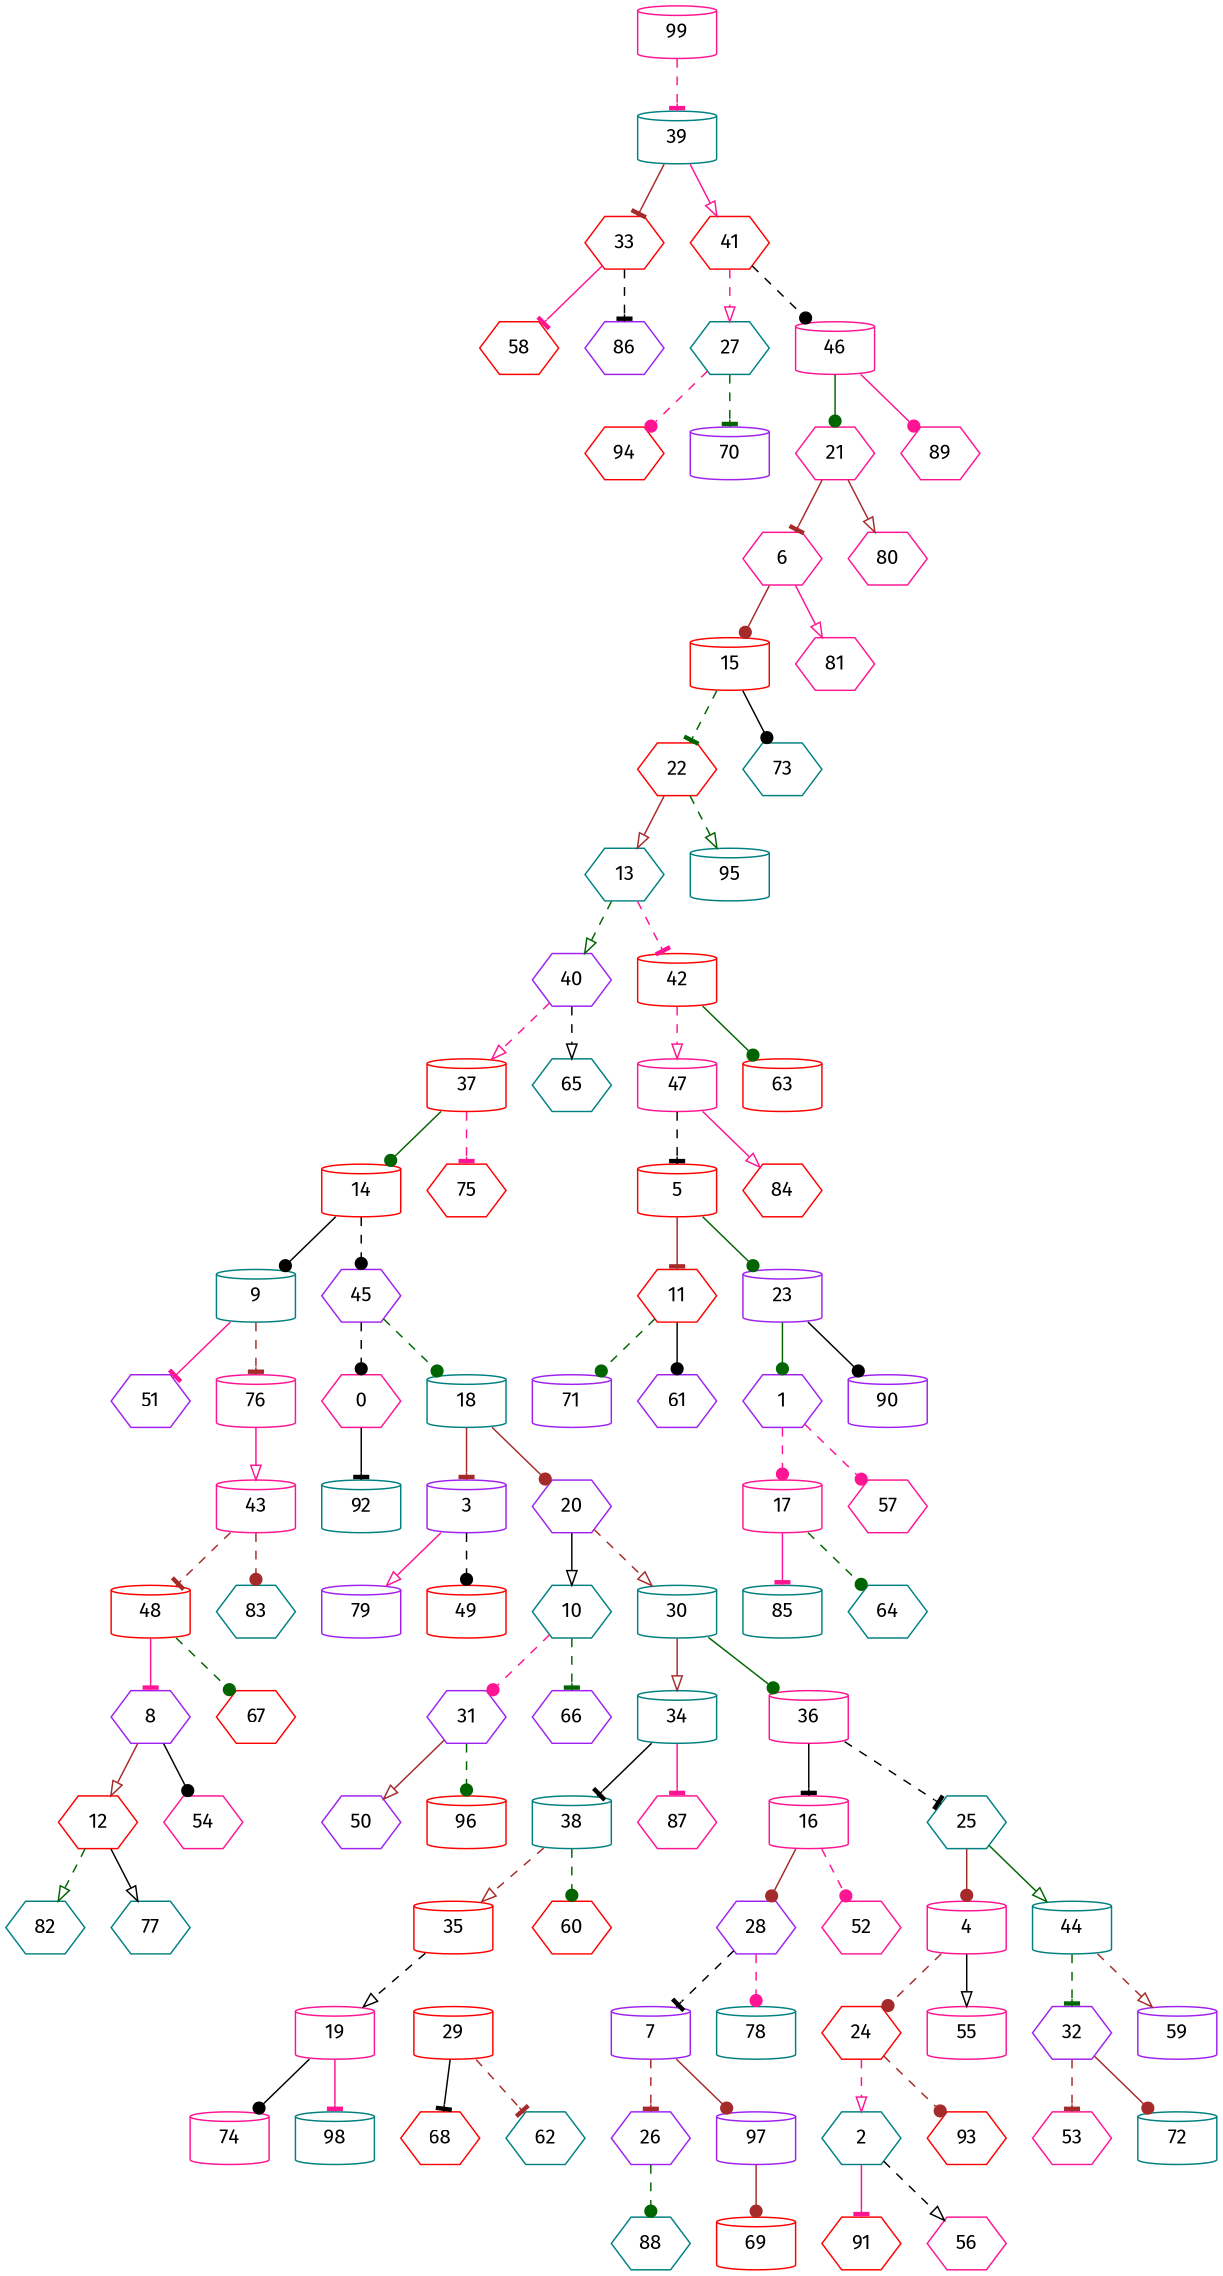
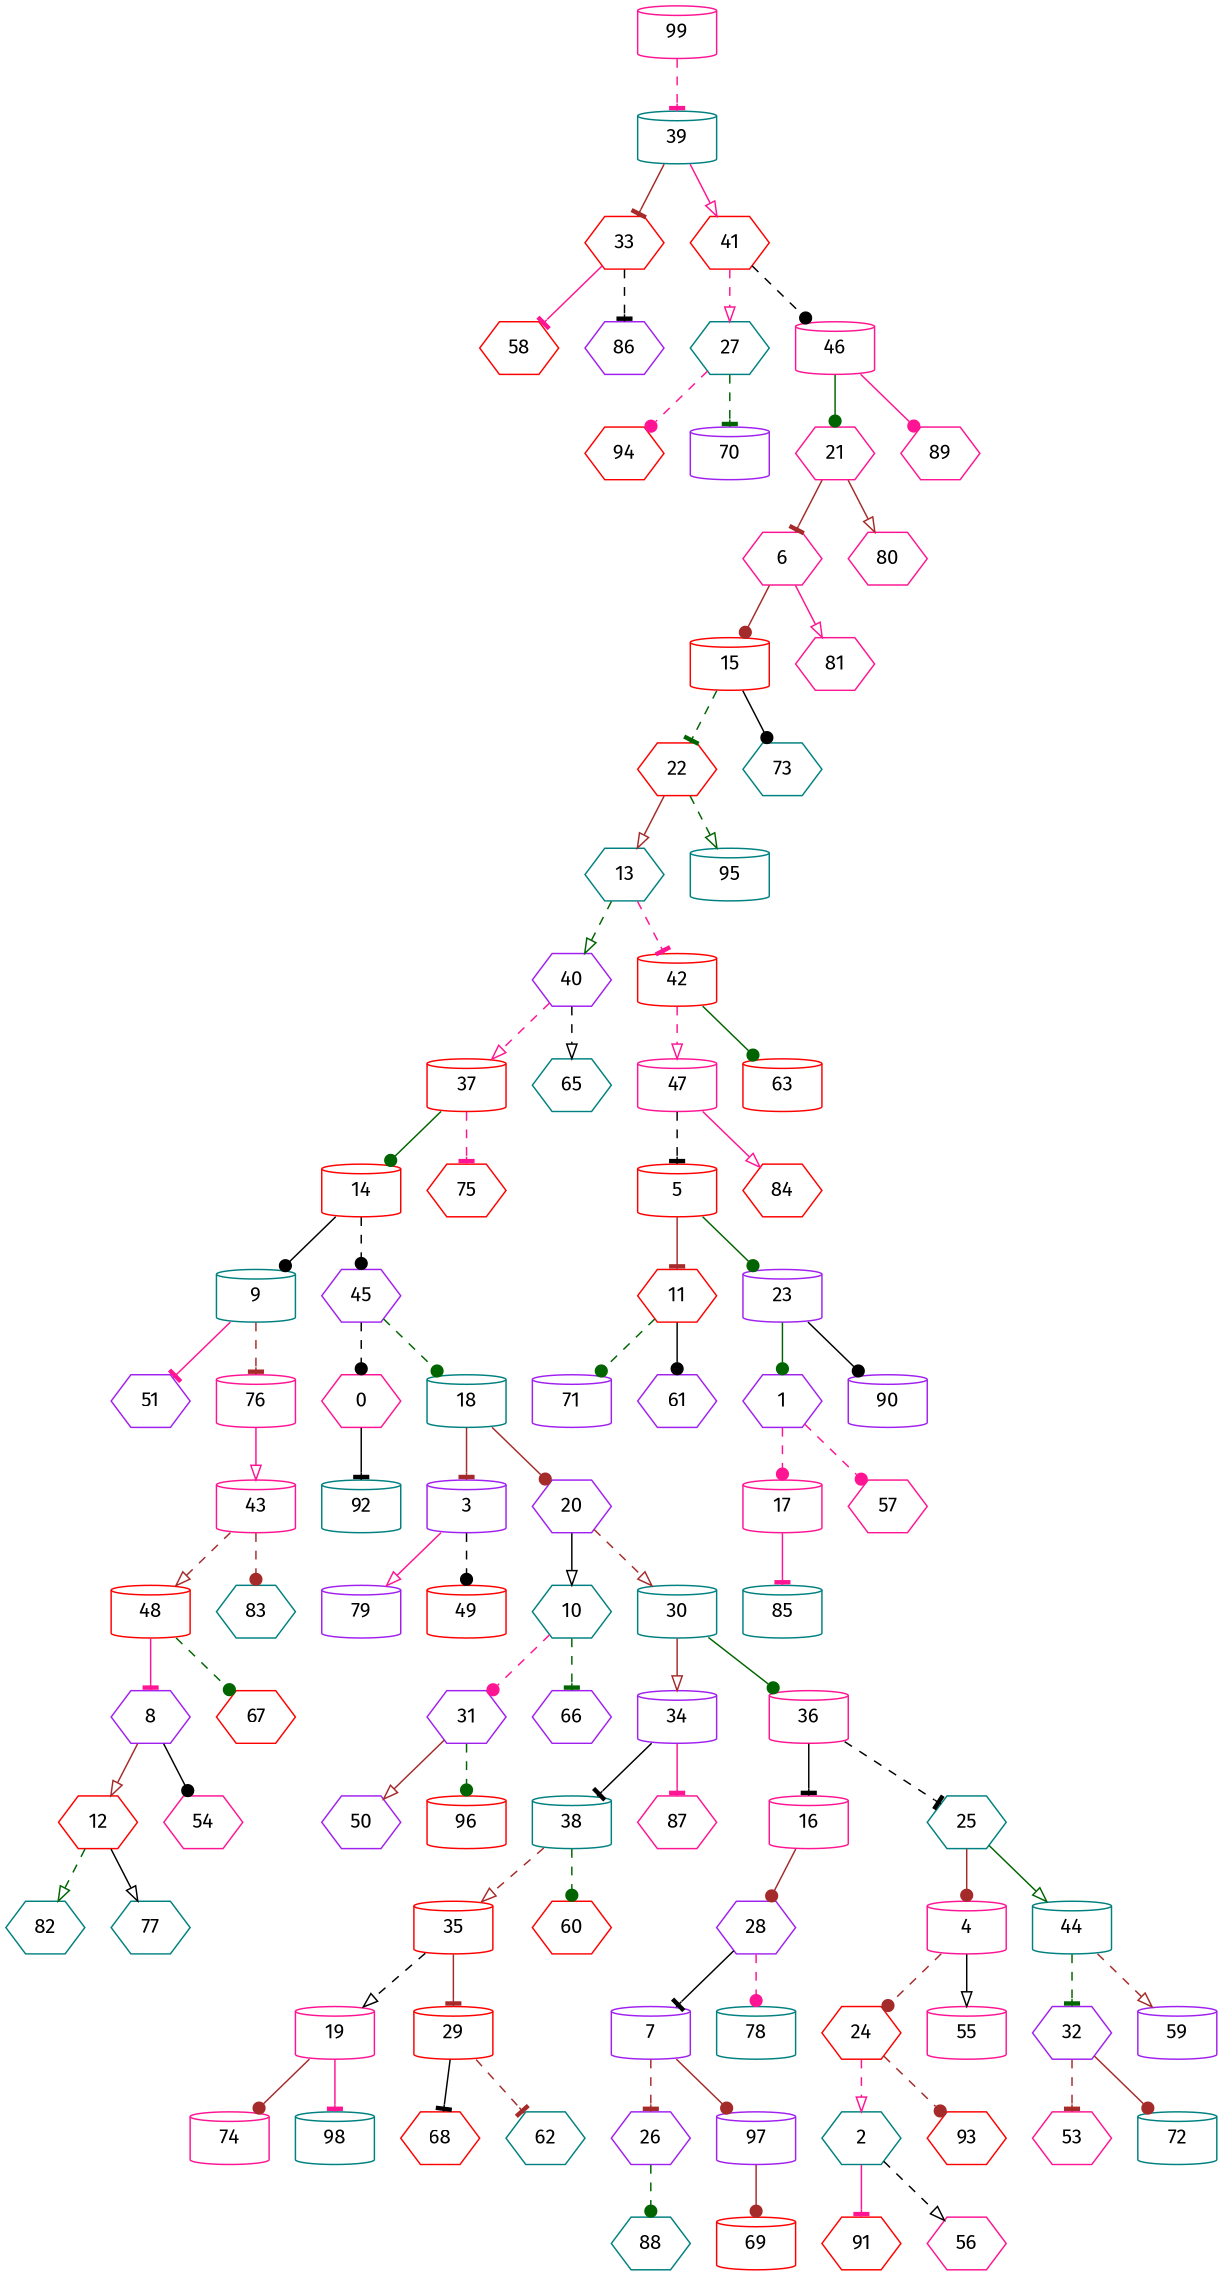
(206, 1556) -> (206, 1556)
(888, 1612) -> none
(677, 1717) -> (677, 1717)
(861, 1928) -> none
(708, 1976) -> (708, 1976)
none -> (453, 1977)
(286, 2082) -> (286, 2082)
